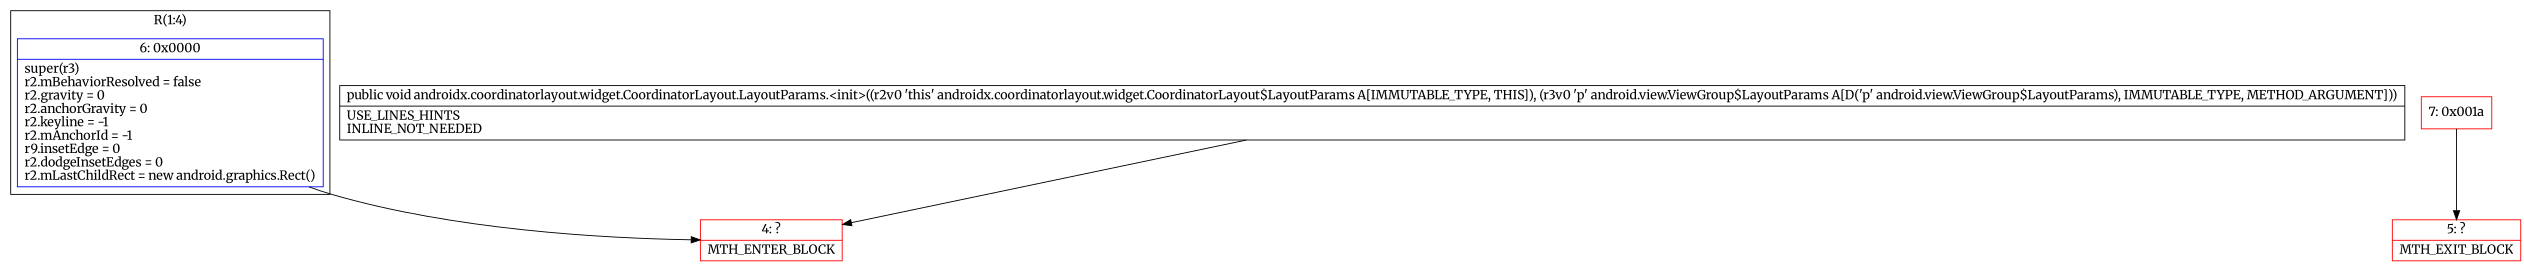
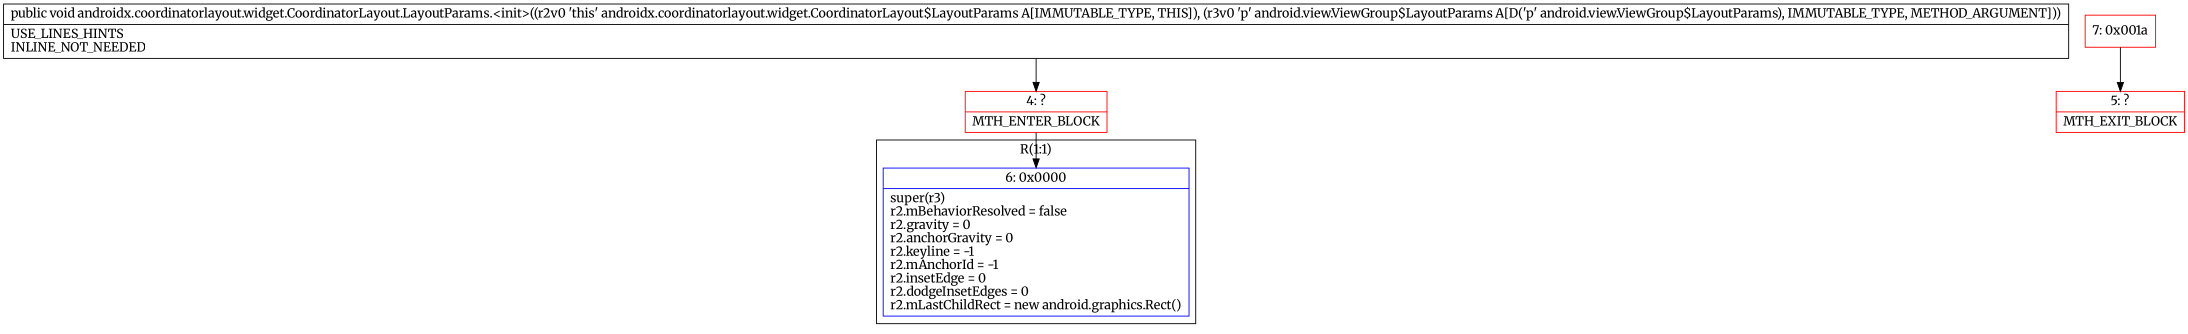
(170, 21) -> (1036, 150)
(73, 149) -> (938, 279)
(498, 227) -> (1036, 146)
